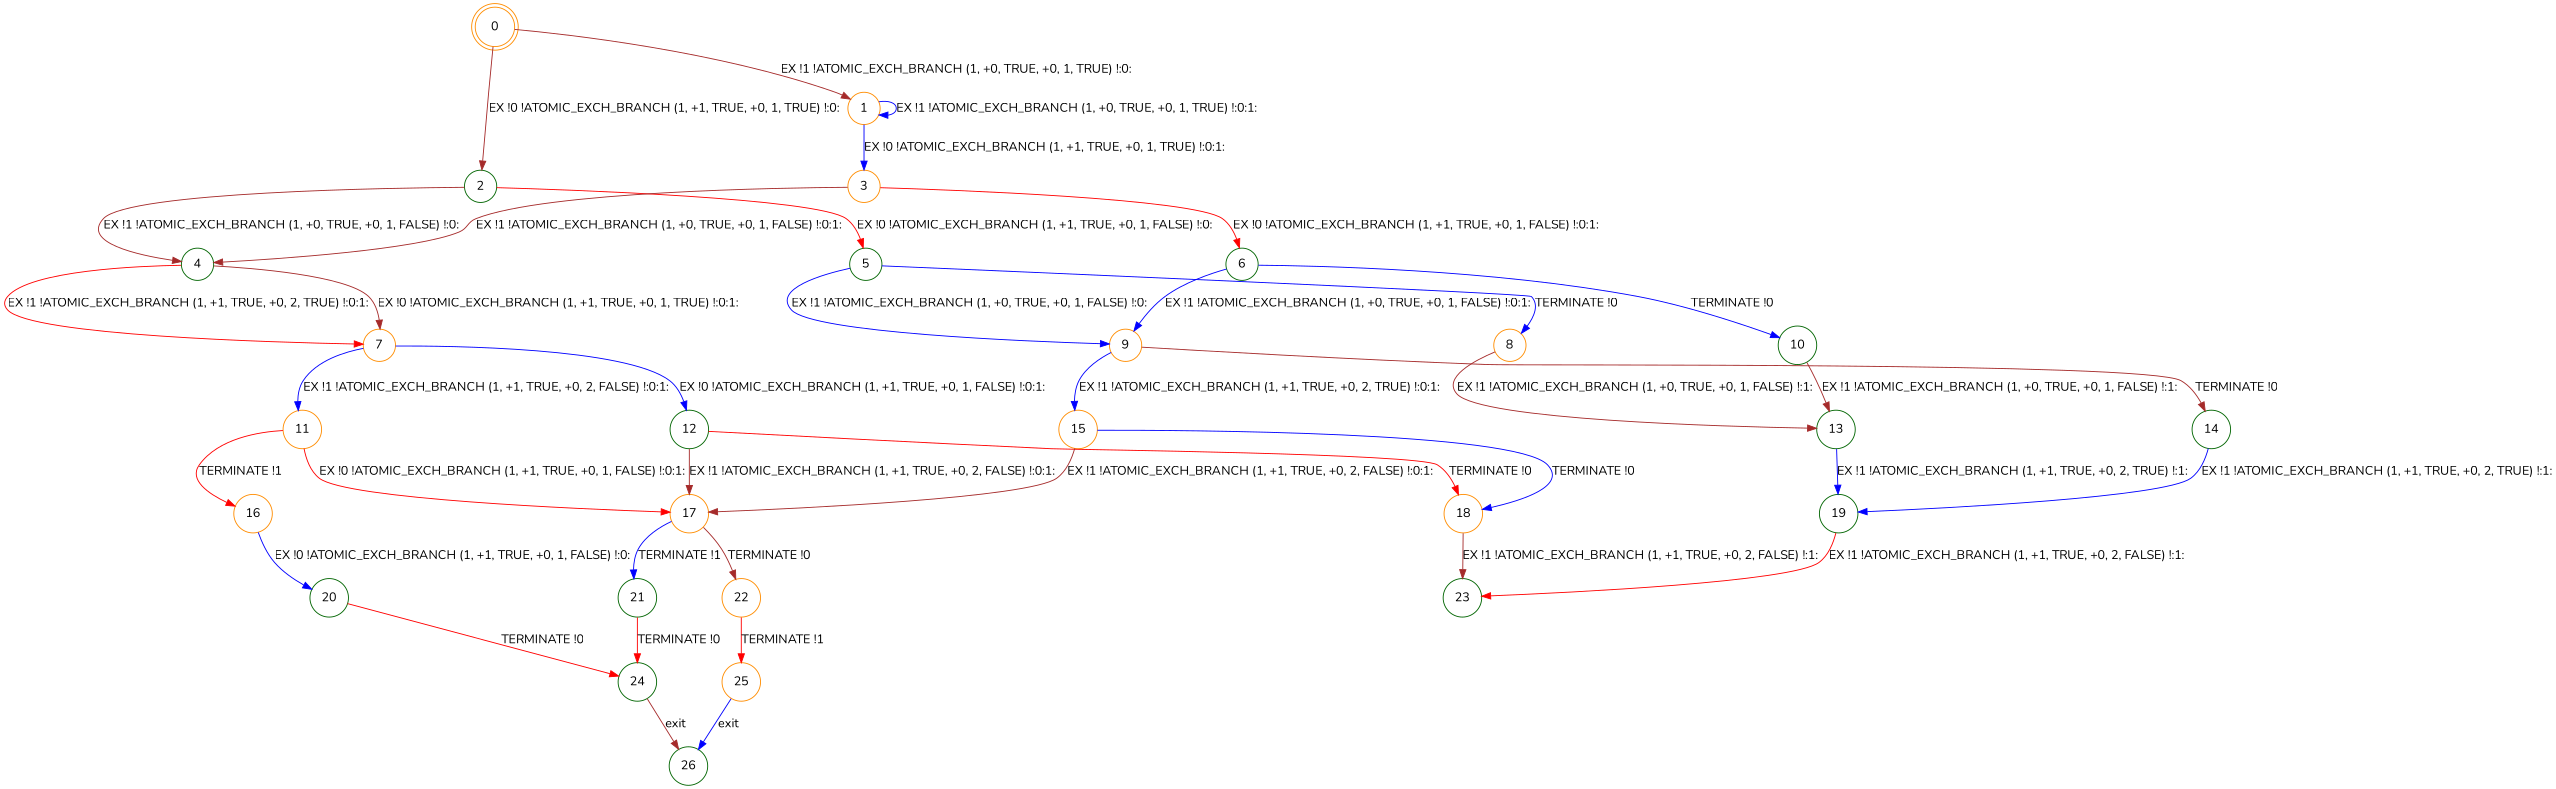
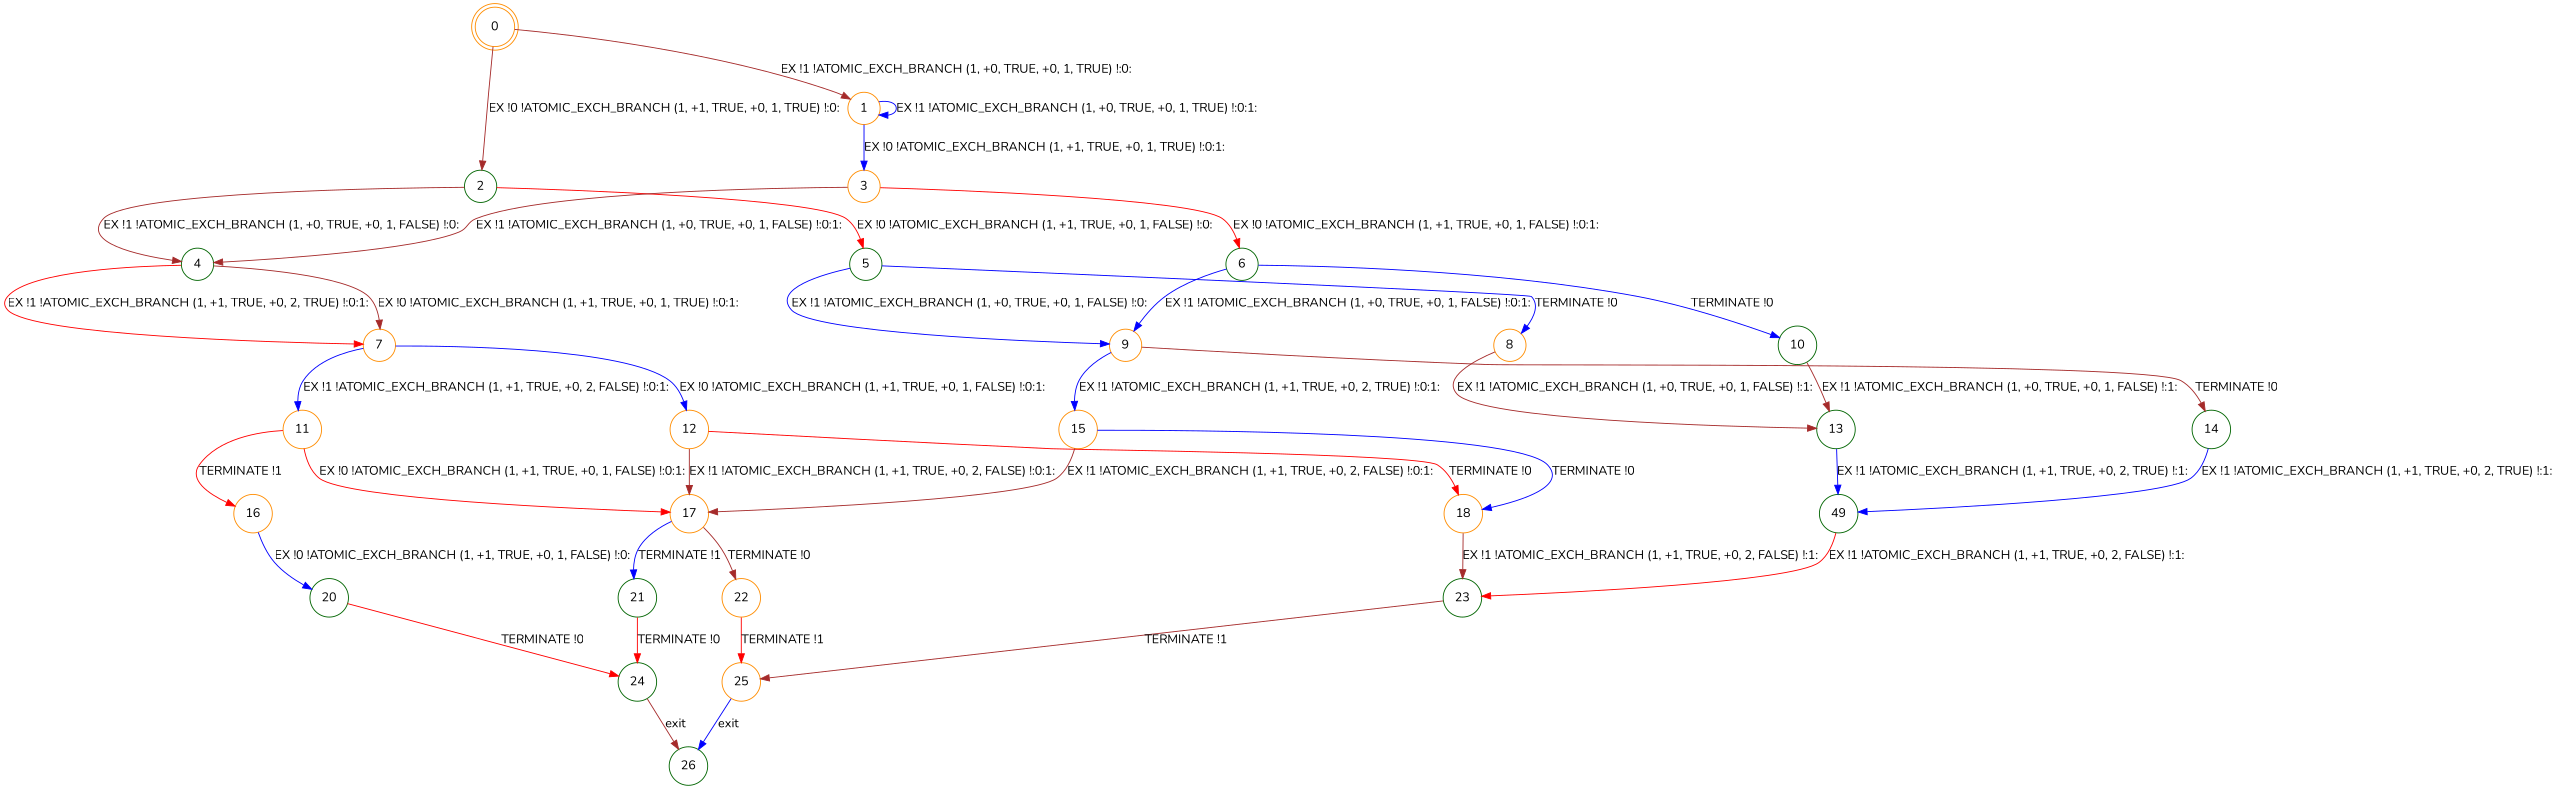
(689, 429) -> (689, 429)
(1839, 514) -> (1839, 514)
none -> (1106, 639)
